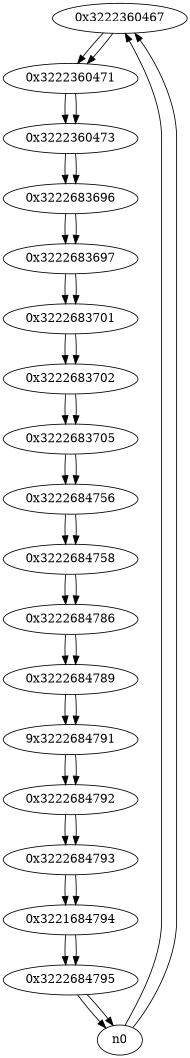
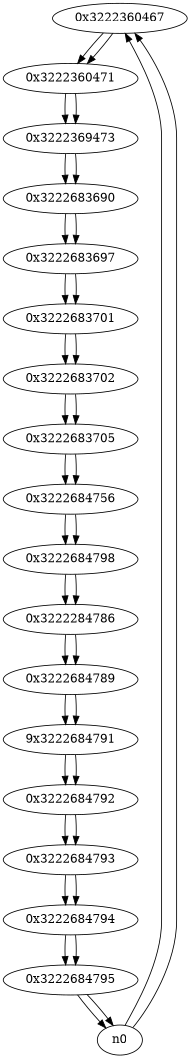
(71, 139) -> (71, 139)
(71, 199) -> (71, 199)
(71, 559) -> (71, 559)
(71, 619) -> (71, 619)
(71, 920) -> (71, 920)
